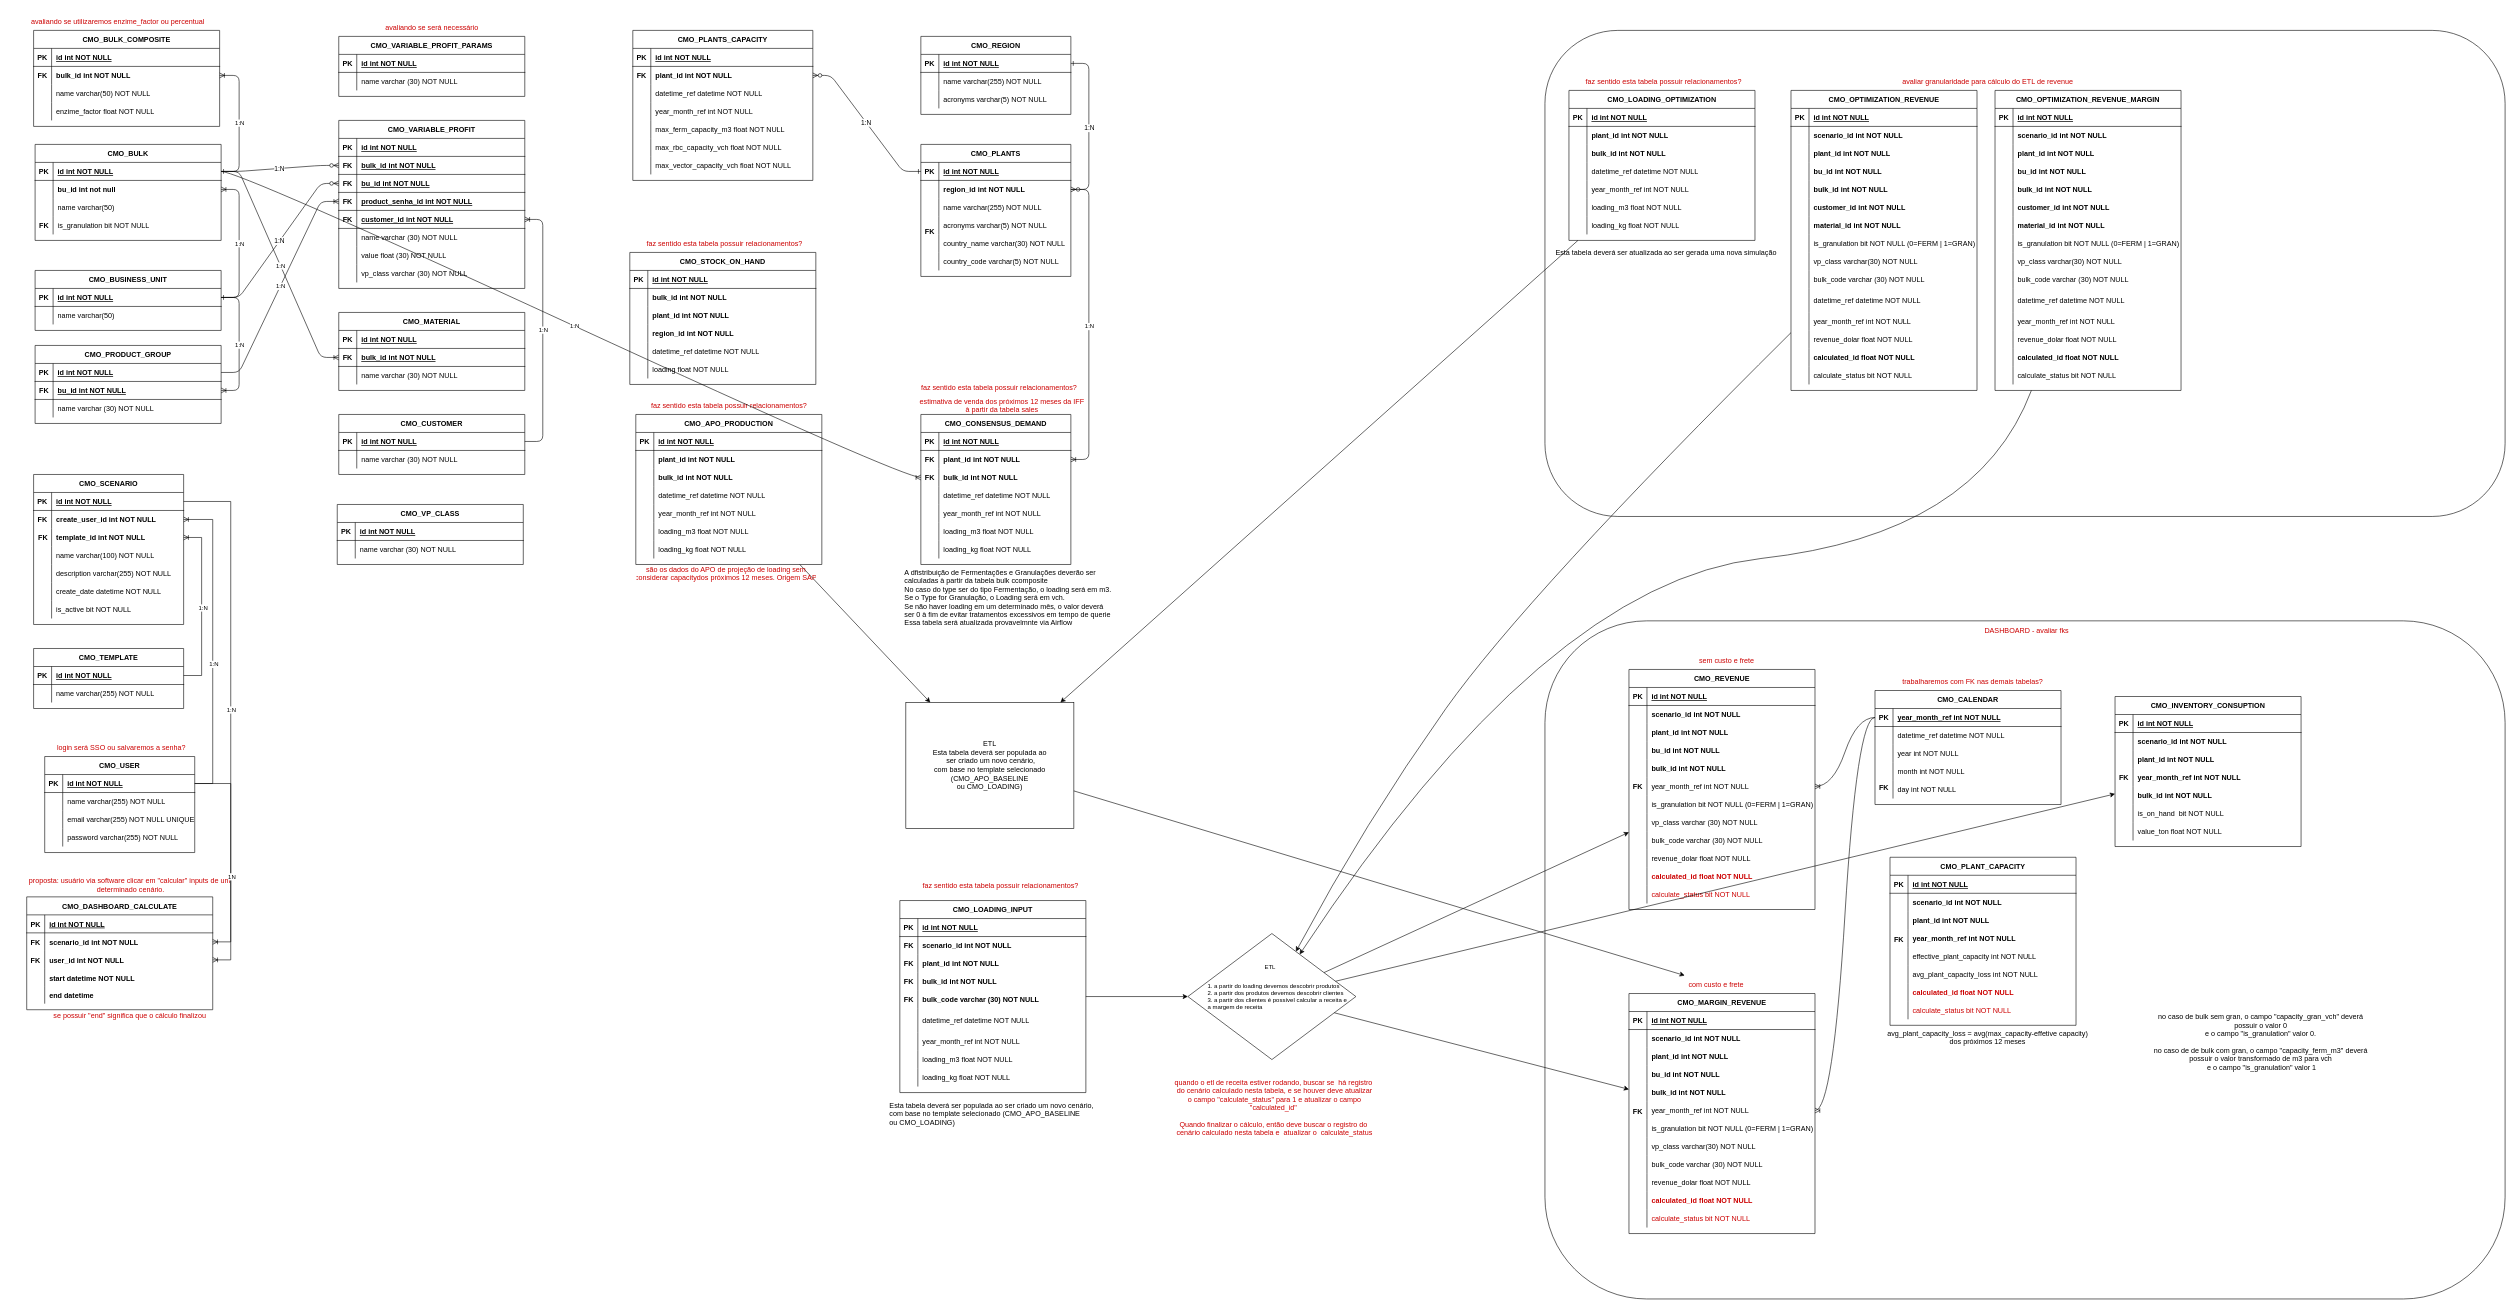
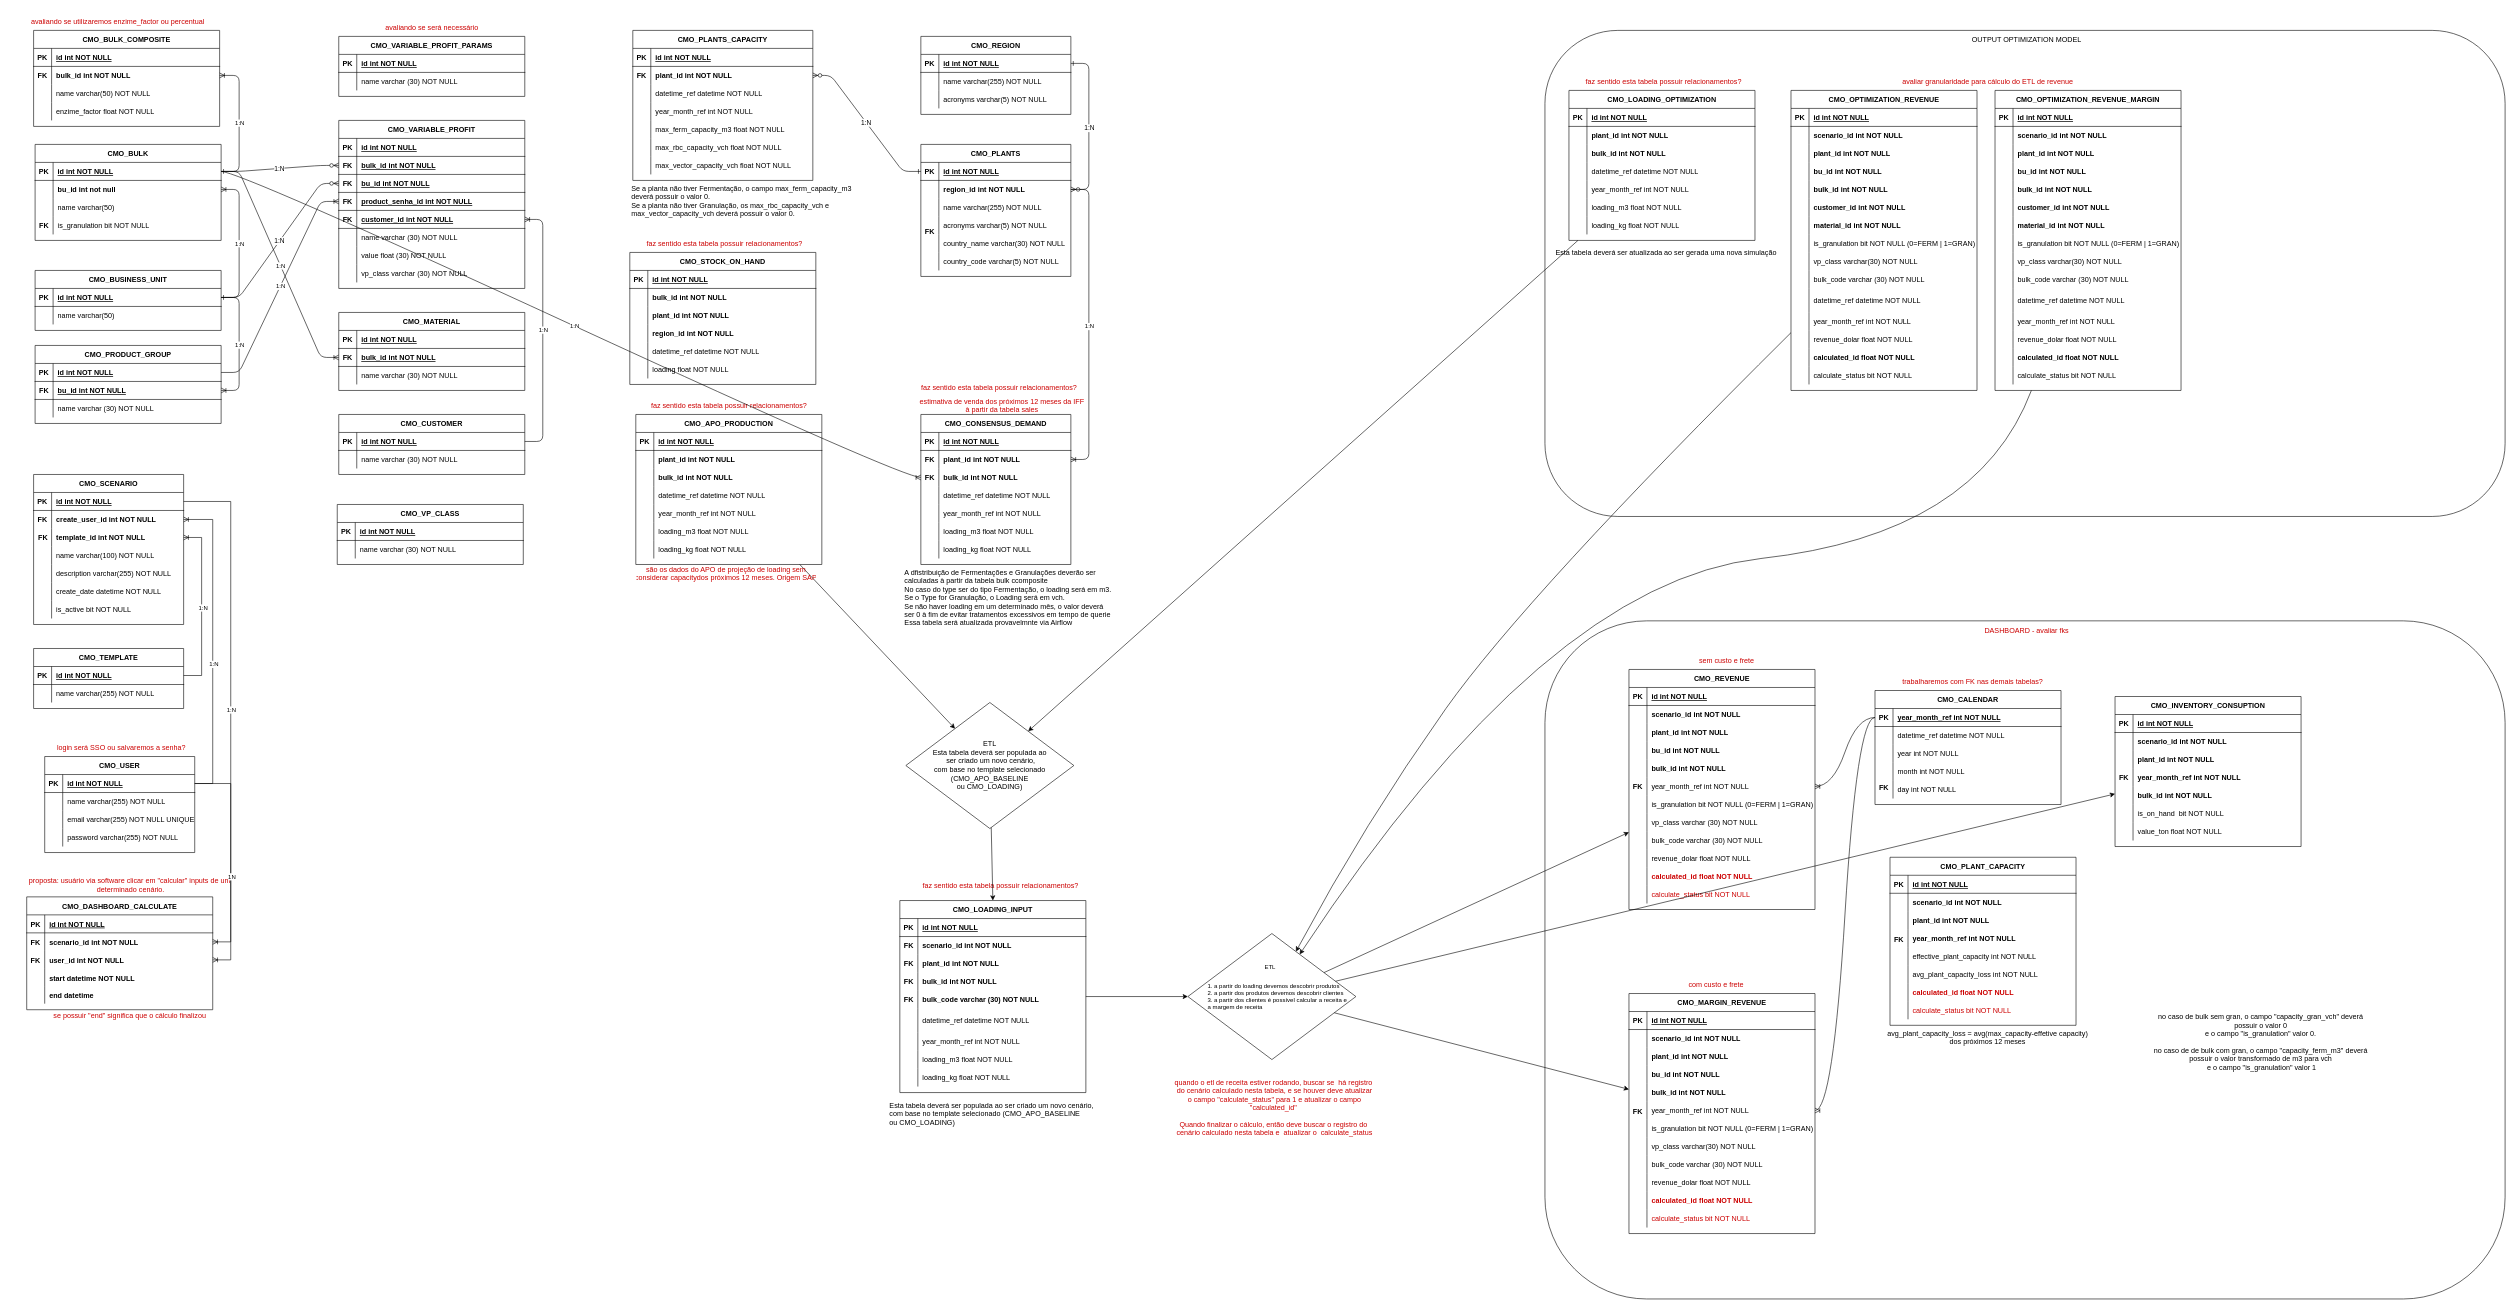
none -> (2025, 39)
none -> (741, 205)
(990, 765) -> (990, 765)
(1375, 882) -> (991, 837)
